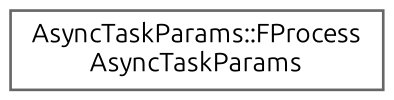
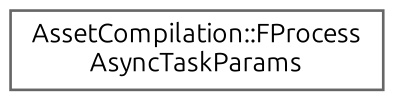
(197, 50) -> (197, 50)
